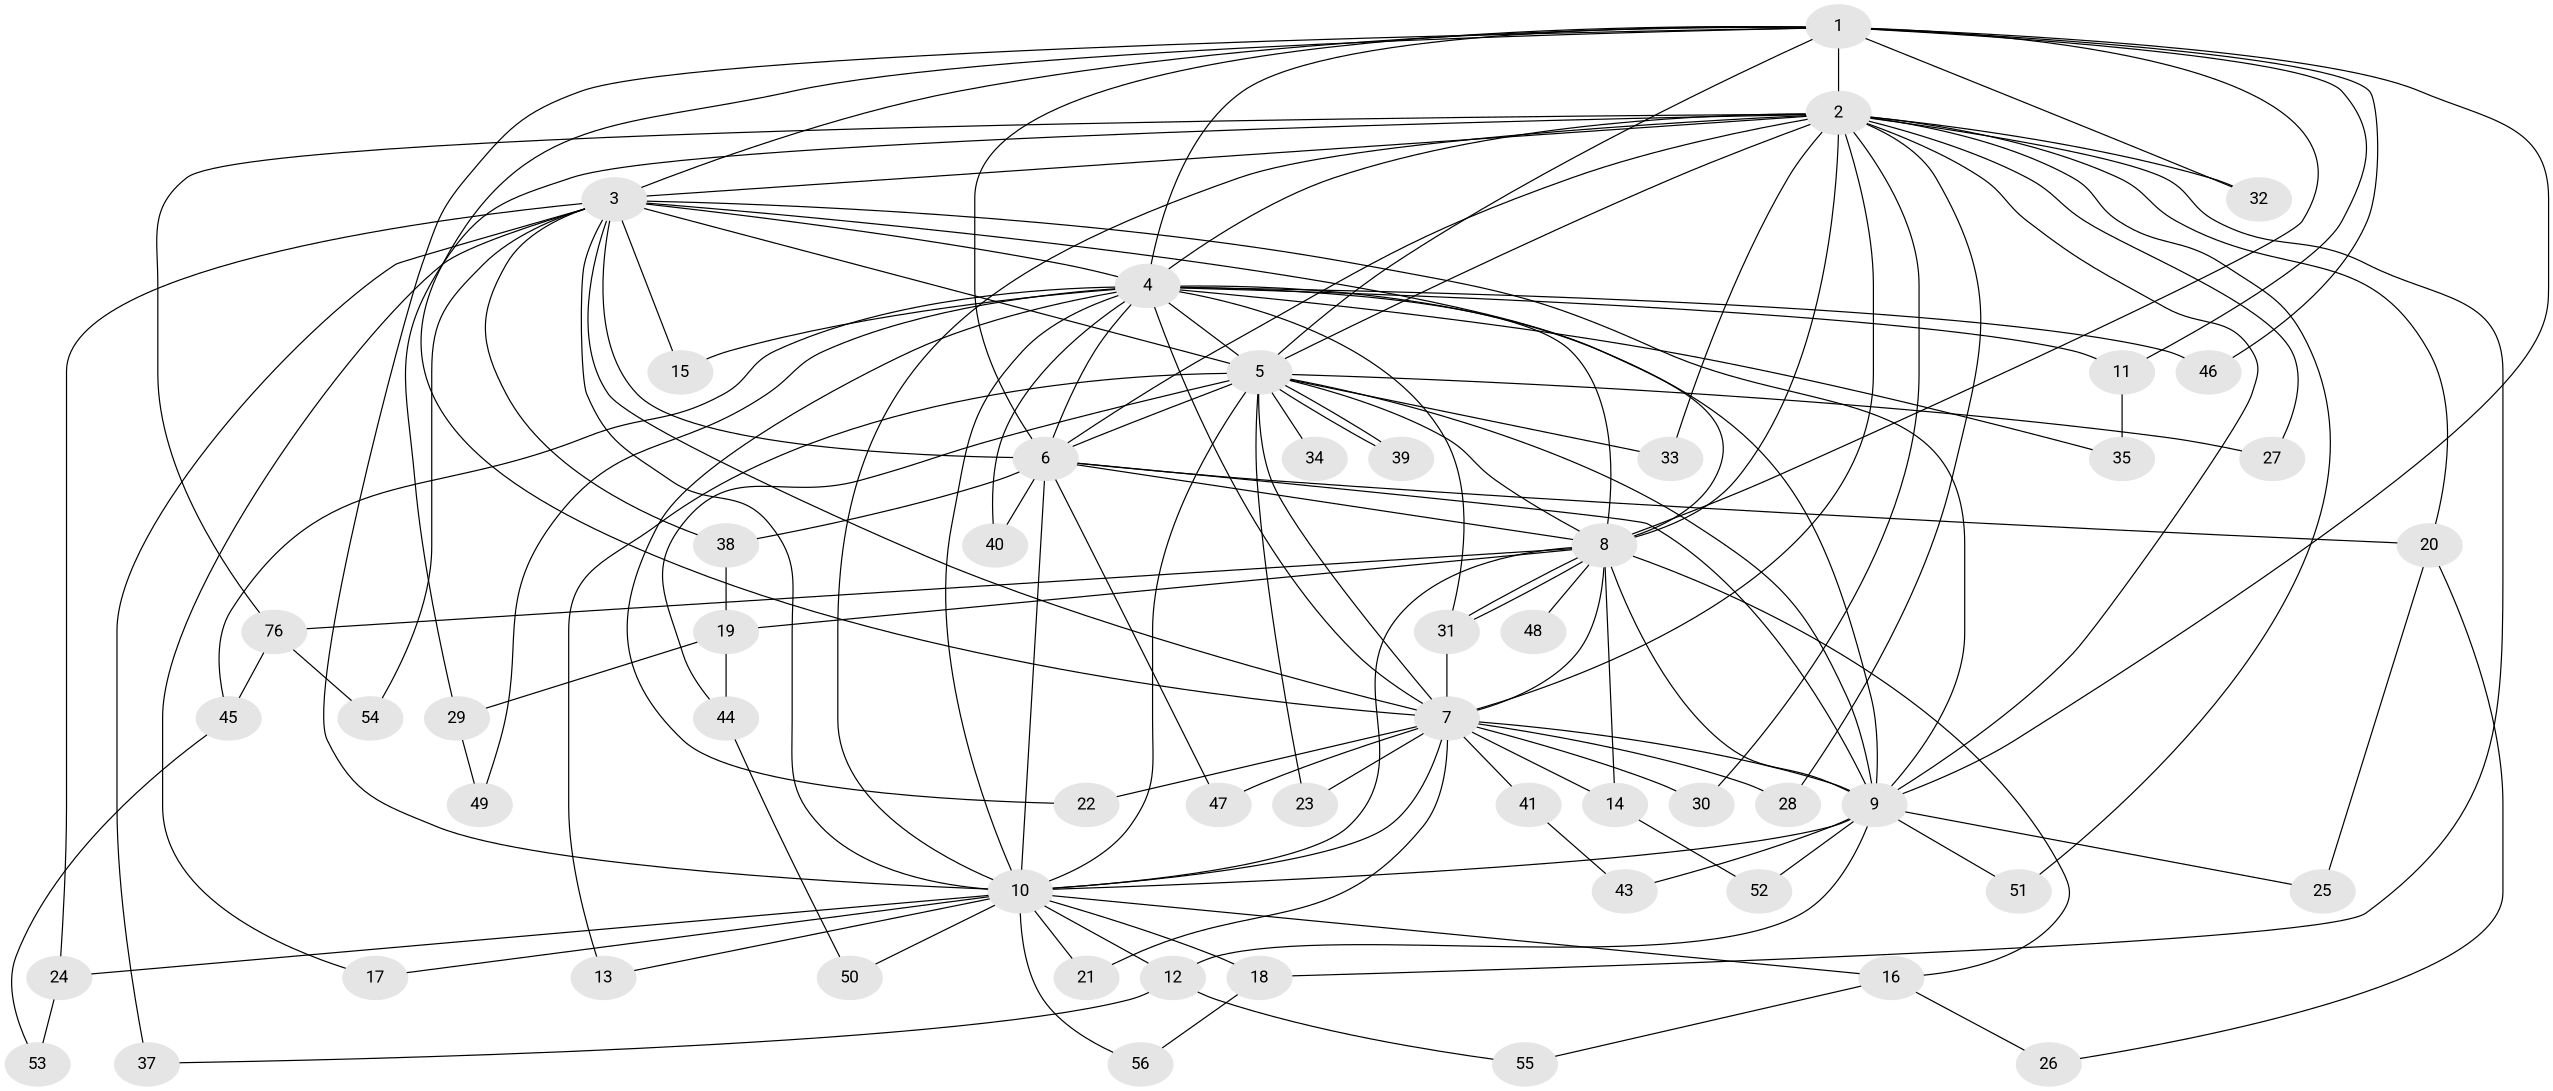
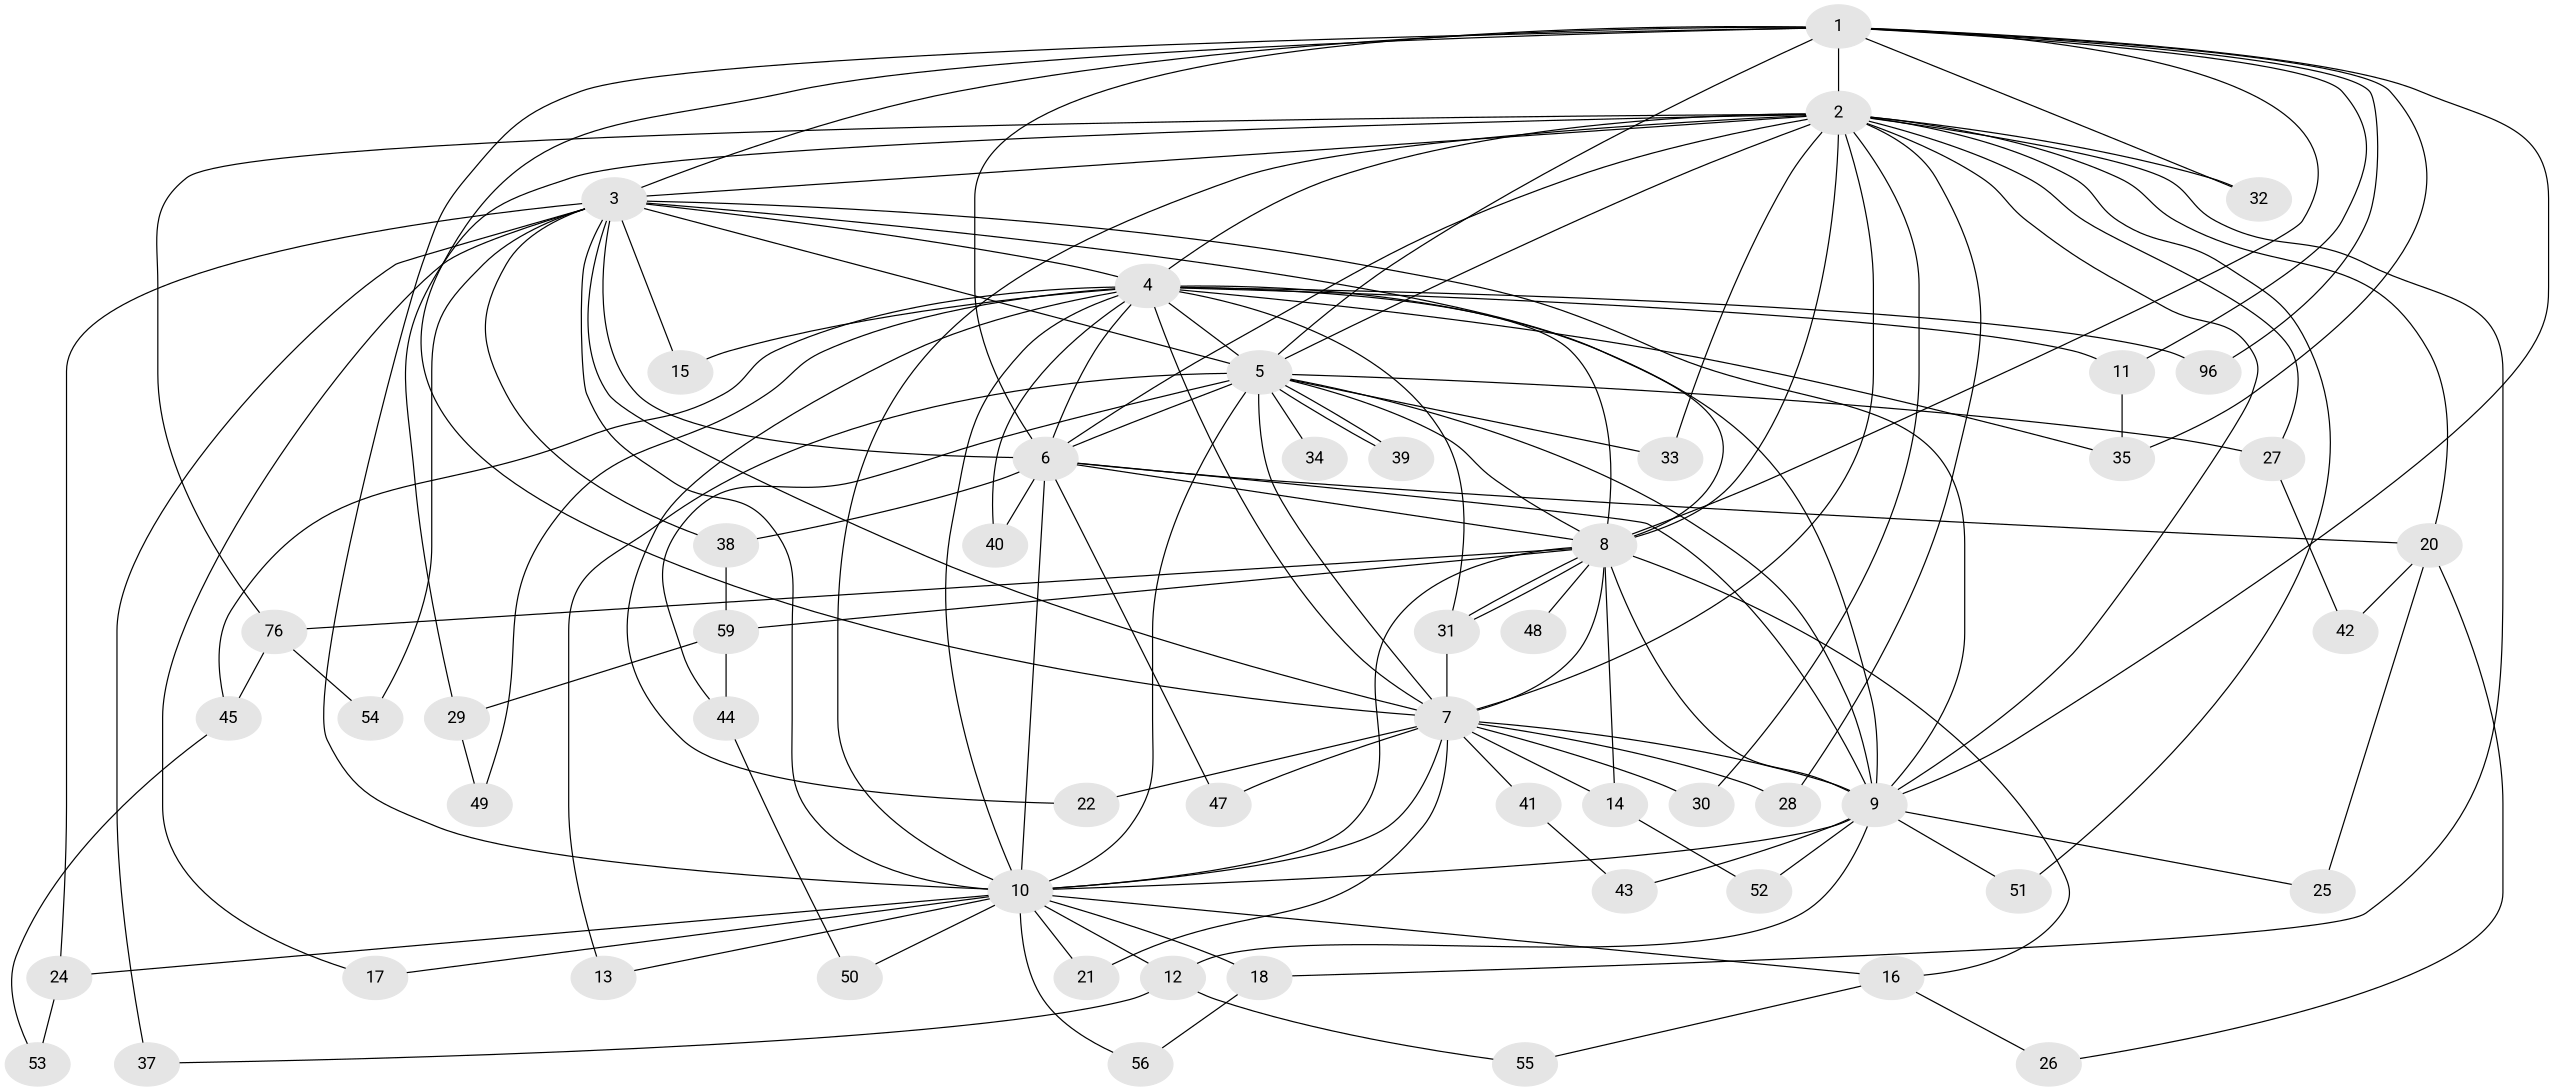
(1364, 52) -> (2397, 101)
(2209, 372) -> (2209, 372)
(726, 632) -> (726, 632)
none -> (2346, 632)
(1305, 805) -> none
